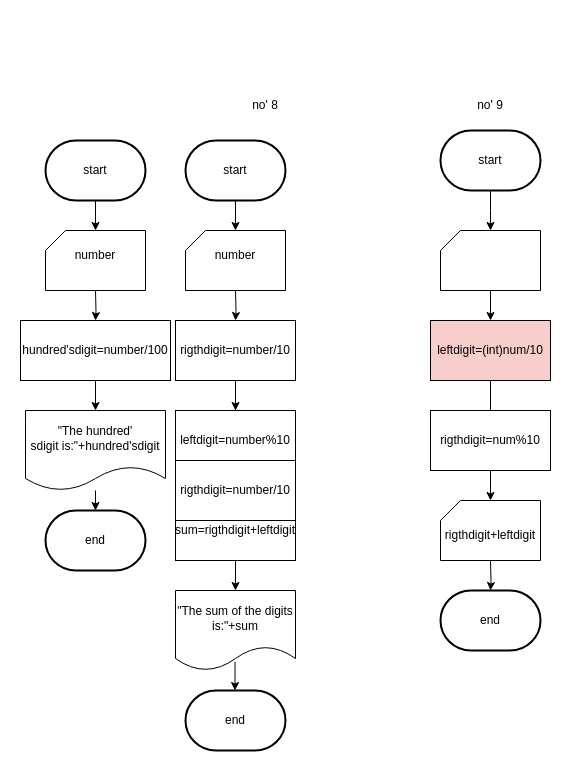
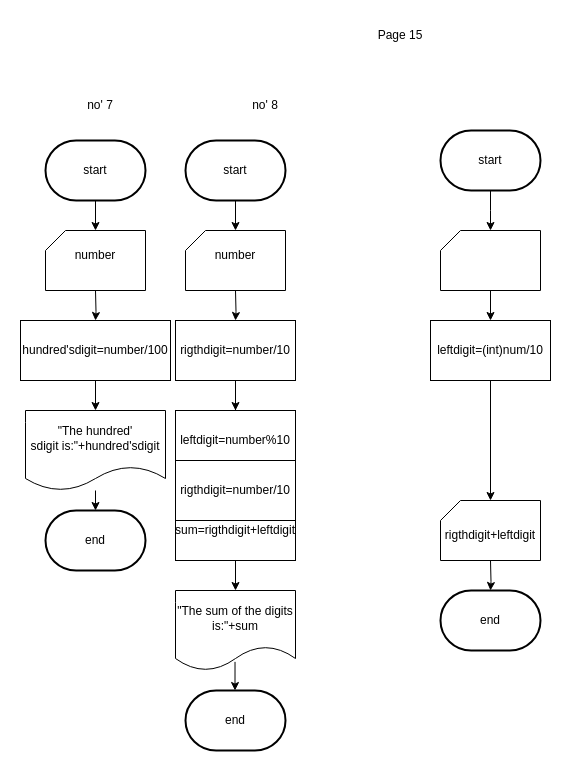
none -> (401, 36)
none -> (101, 106)
(491, 106) -> none
(491, 351) -> (491, 351)
(491, 441) -> none
